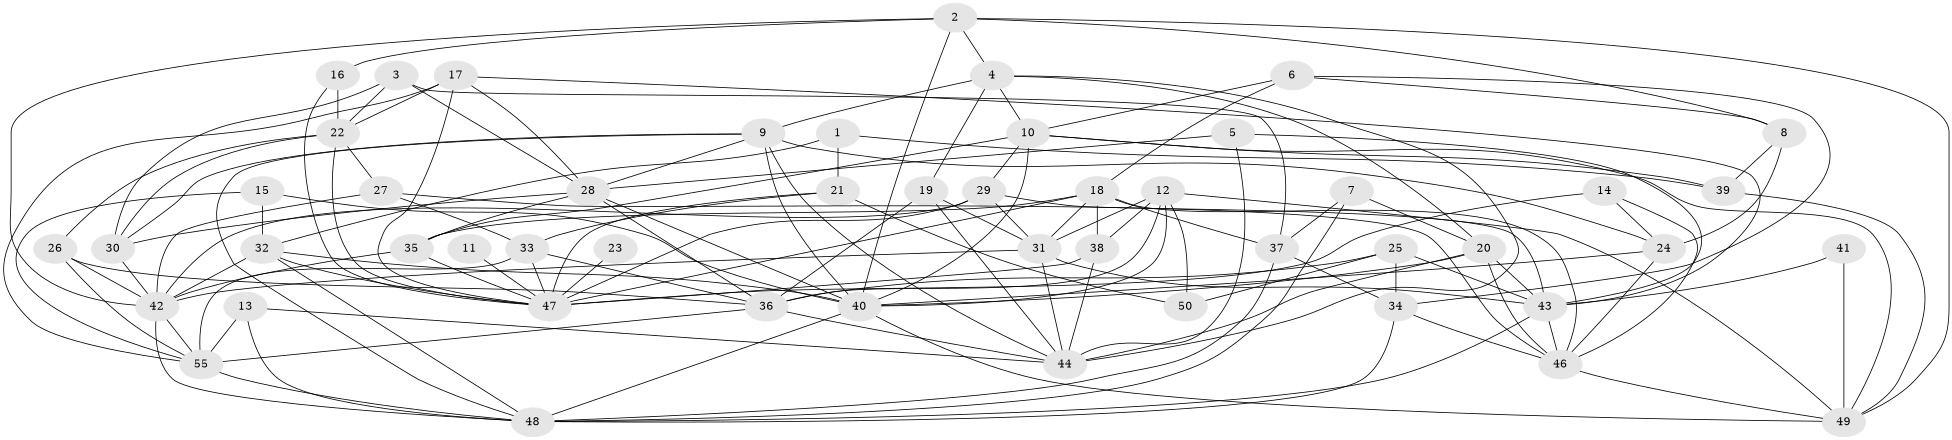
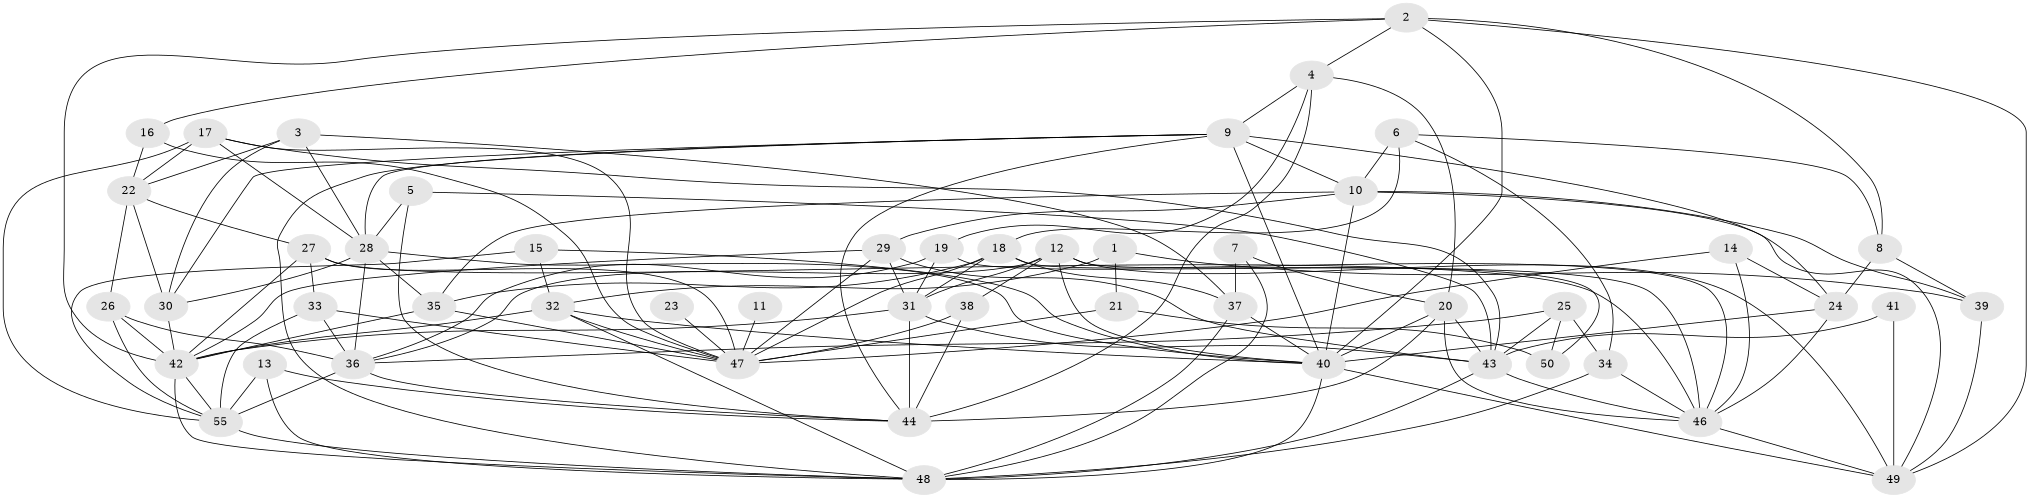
(1012, 107) -> (1288, 160)
(679, 210) -> none
(1097, 216) -> none
(347, 250) -> (548, 269)
(987, 267) -> (1369, 268)
(1337, 278) -> (1280, 336)
